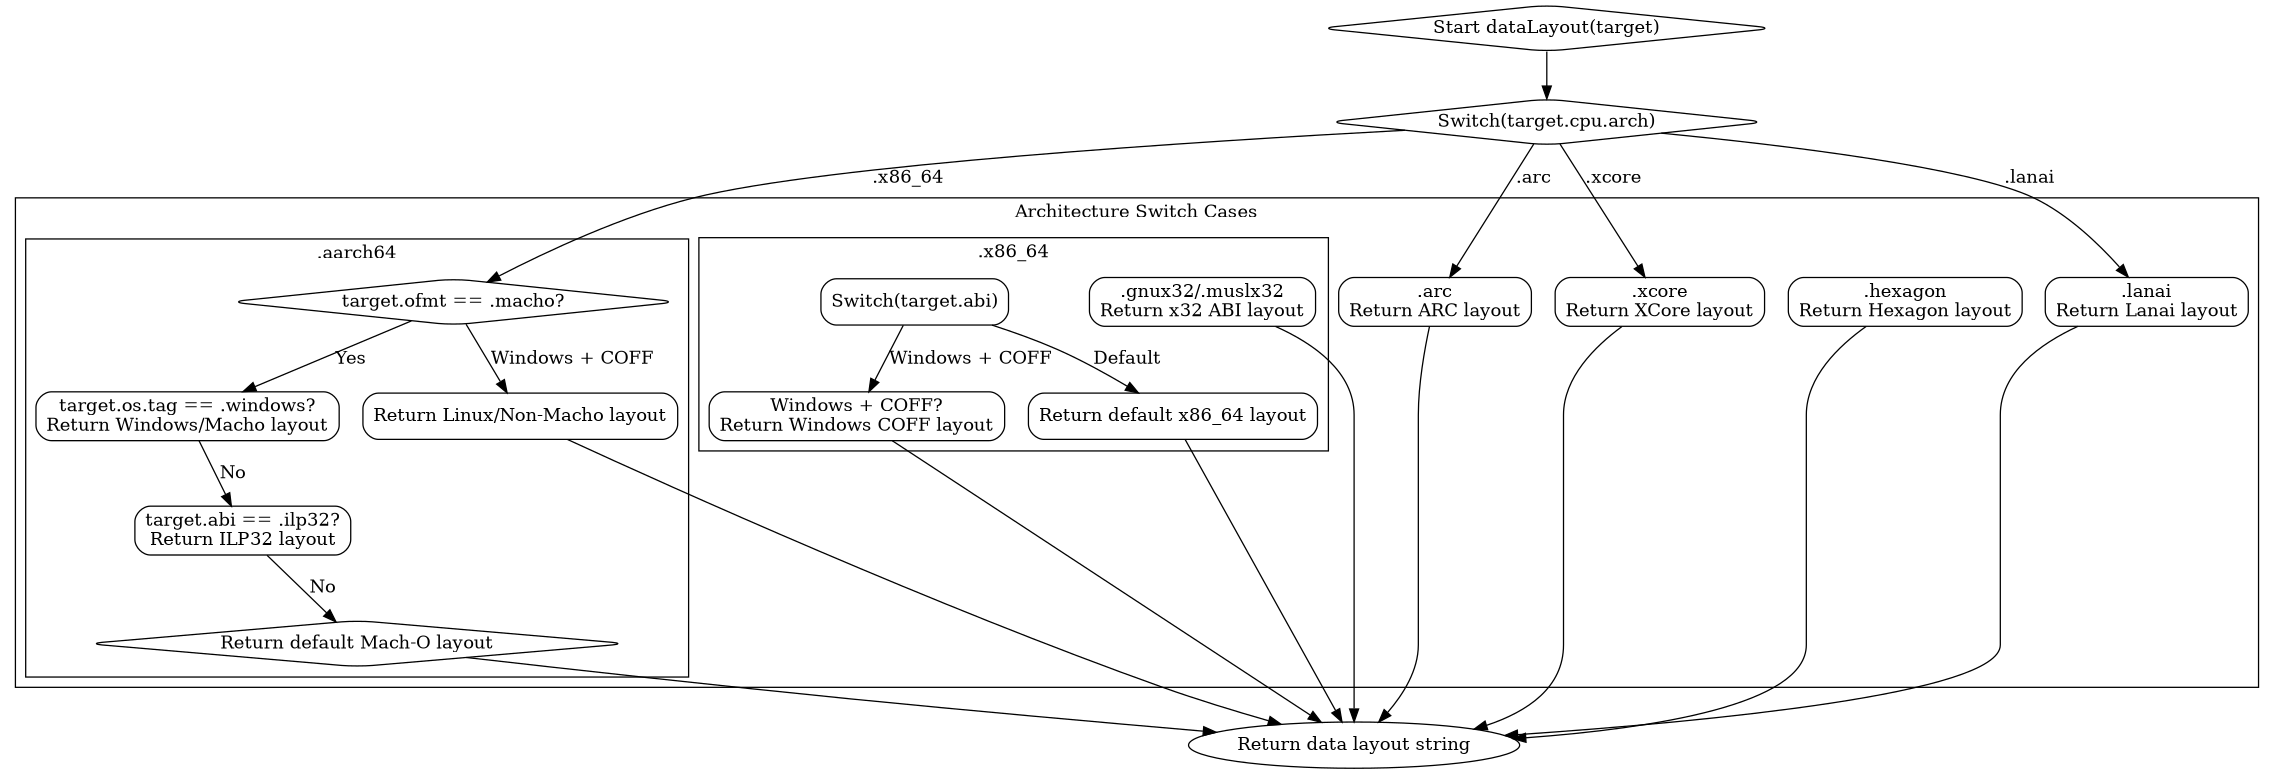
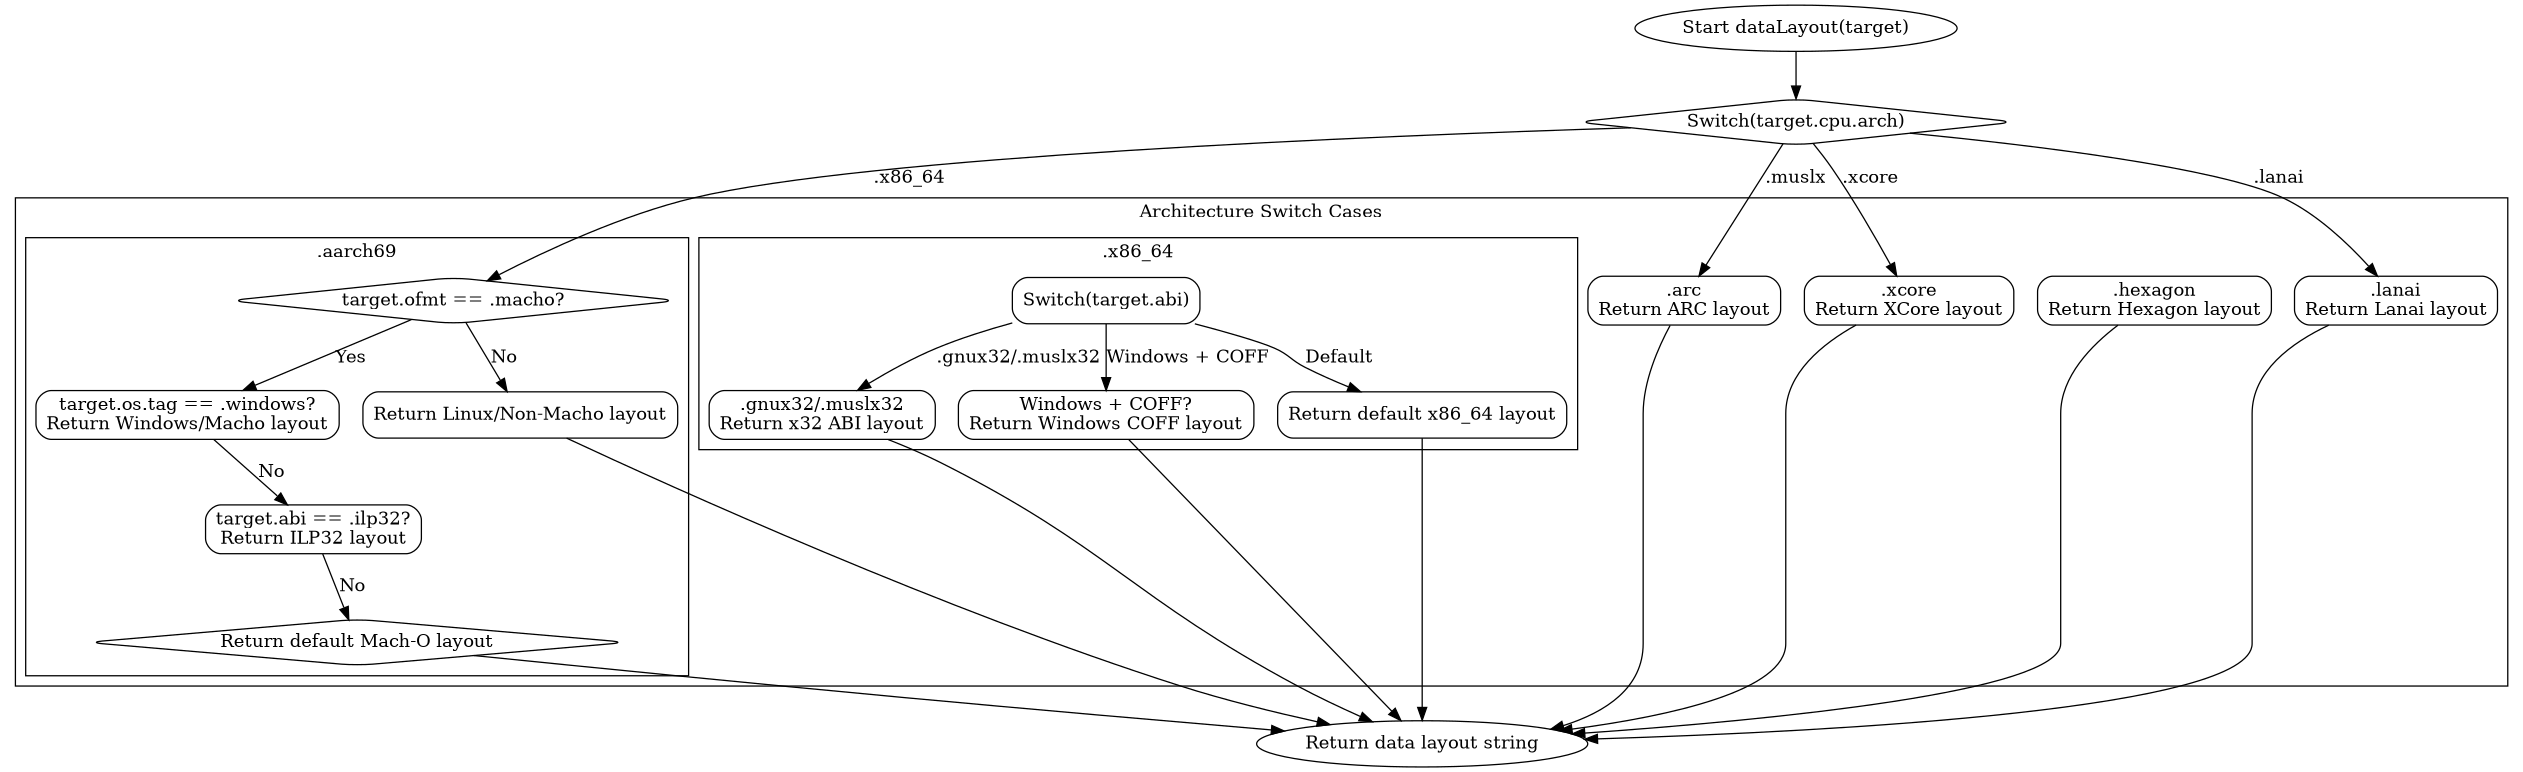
(1547, 28) -> (1796, 28)
(1534, 178) -> (1796, 178)
(357, 254) -> (357, 252)
none -> (938, 347)
(572, 359) -> (504, 358)
